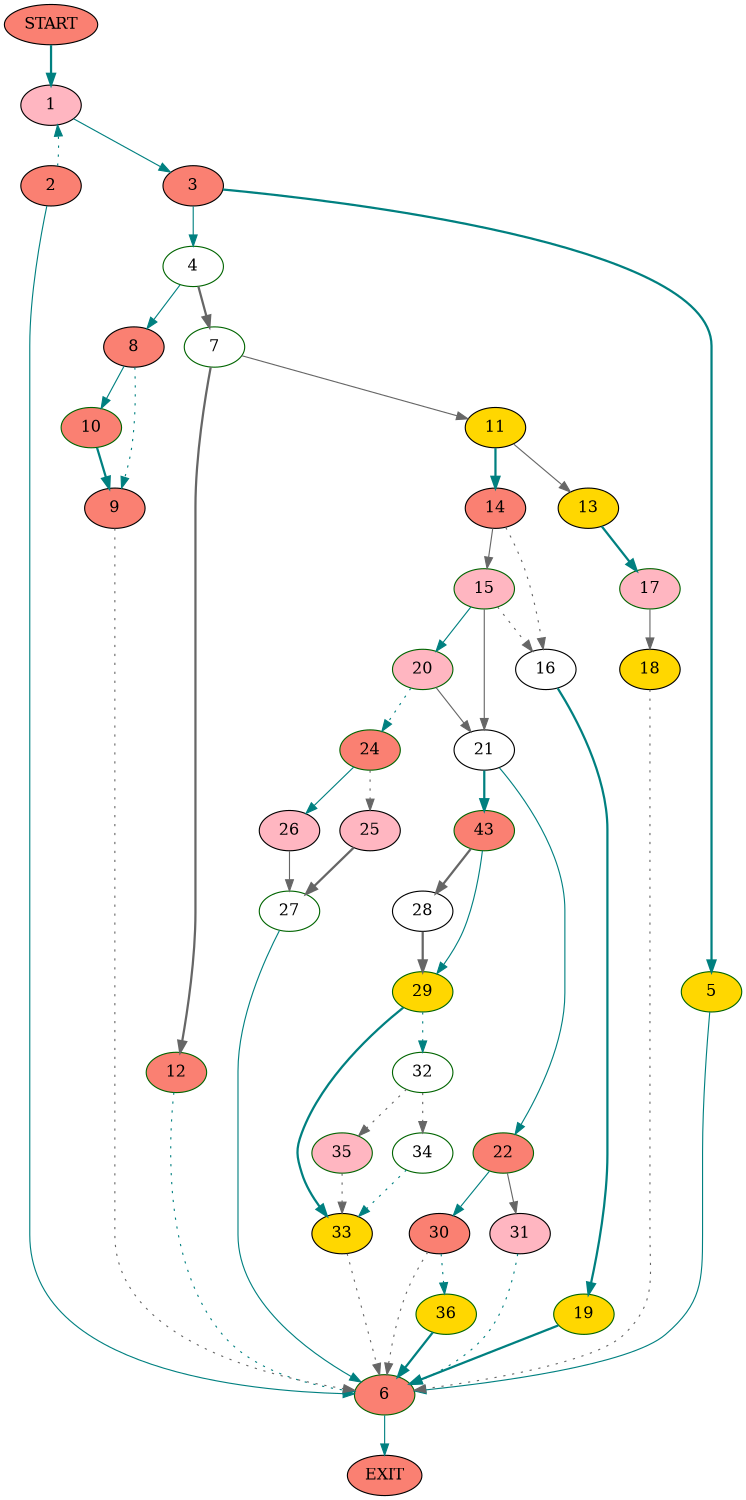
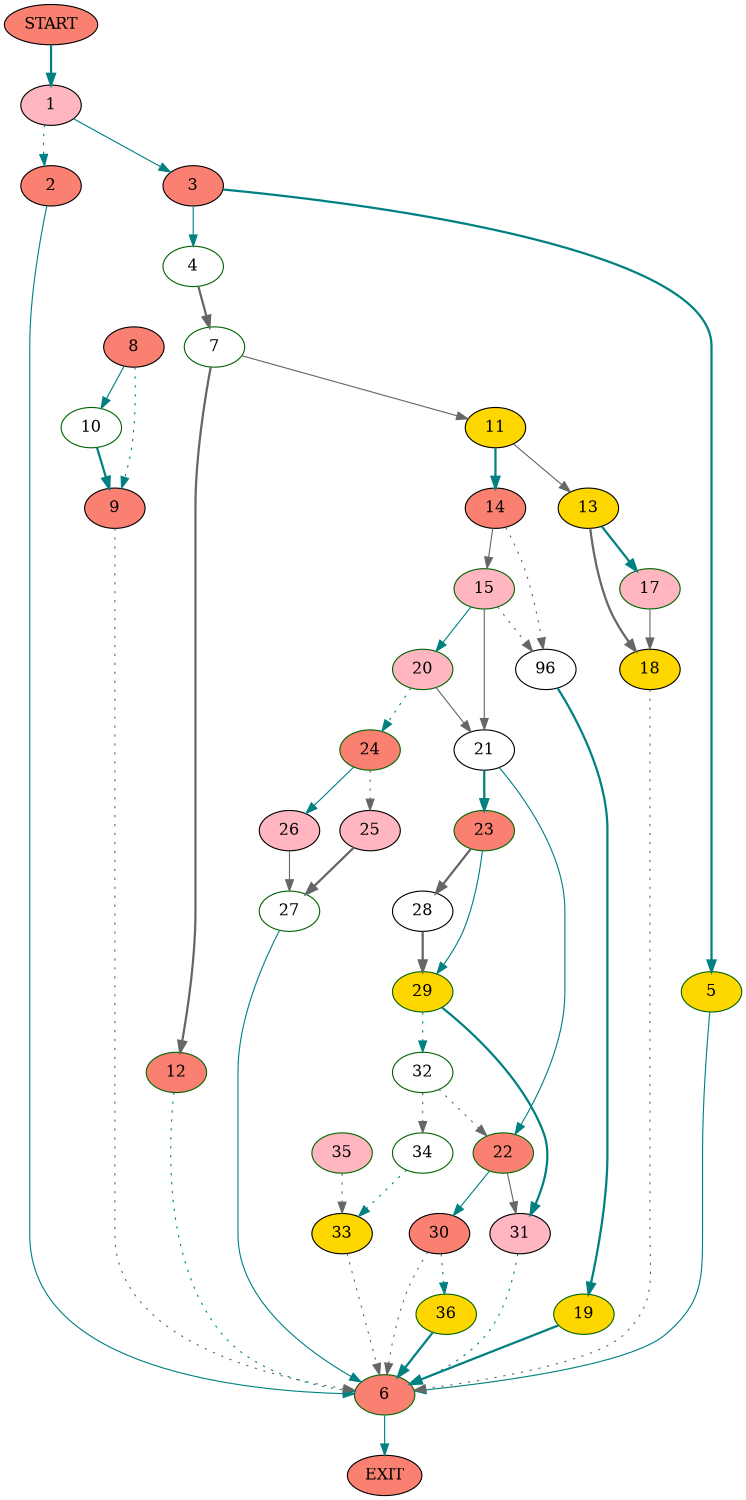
(59, 151) -> (44, 140)
(167, 302) -> none
(91, 428) -> (91, 428)
none -> (602, 588)
(546, 669) -> (546, 669)
(484, 831) -> (484, 831)
(321, 1096) -> (523, 1093)
(387, 1109) -> (459, 1109)
